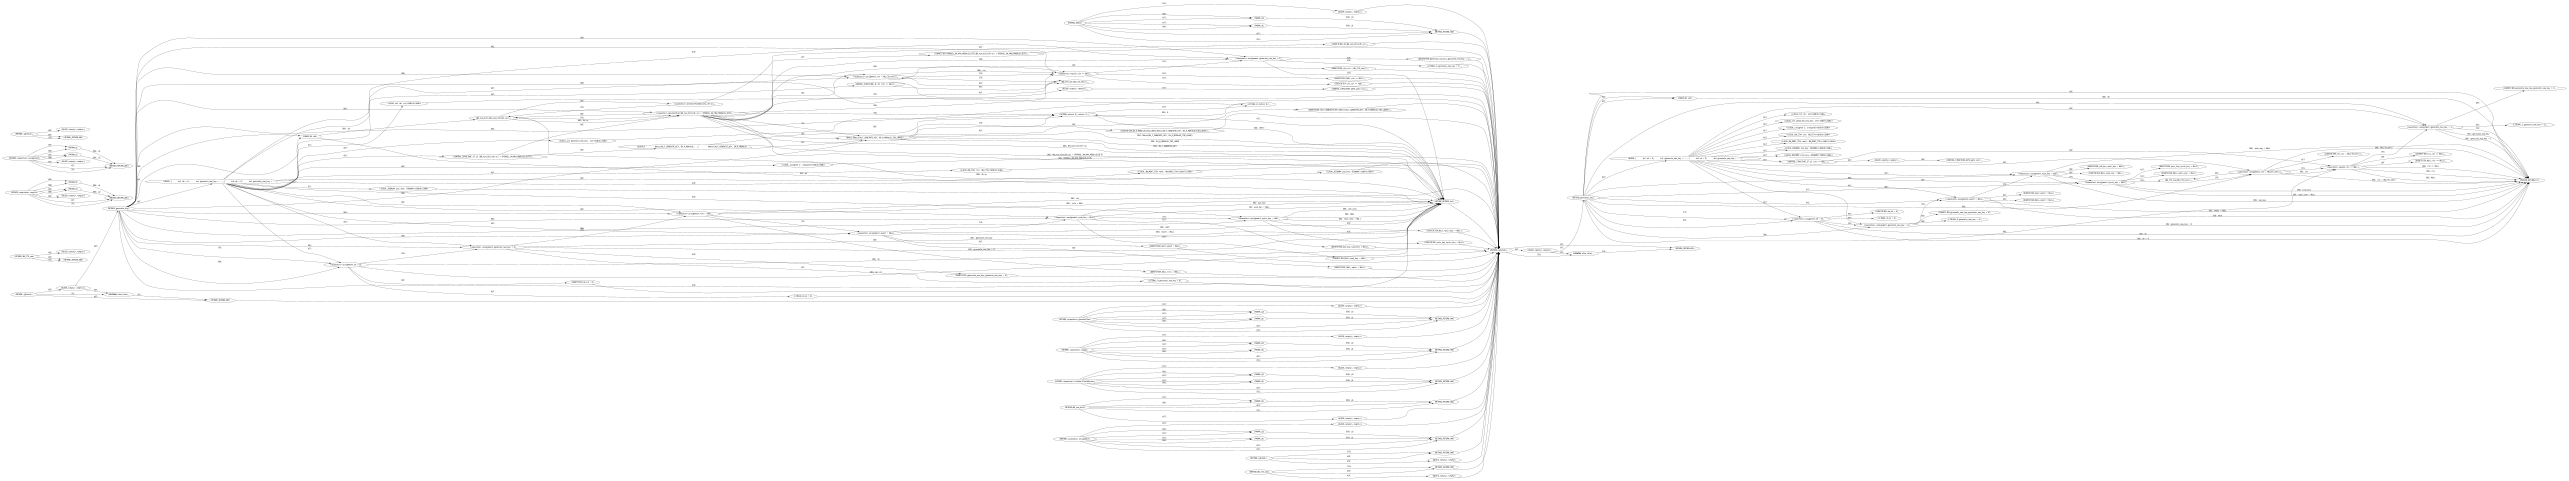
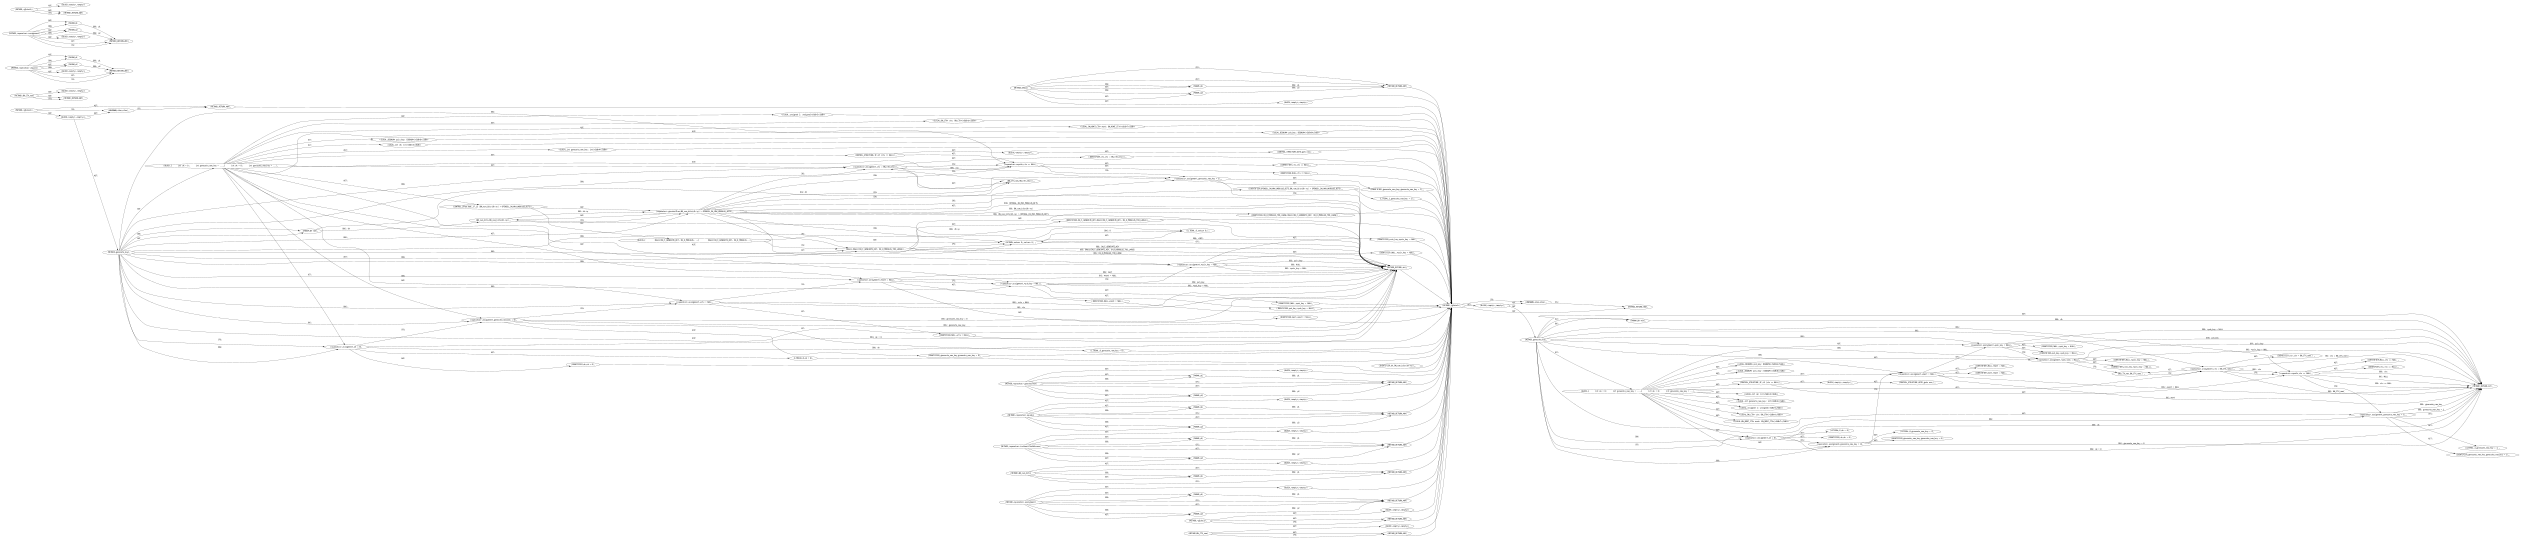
(695, 104) -> none
